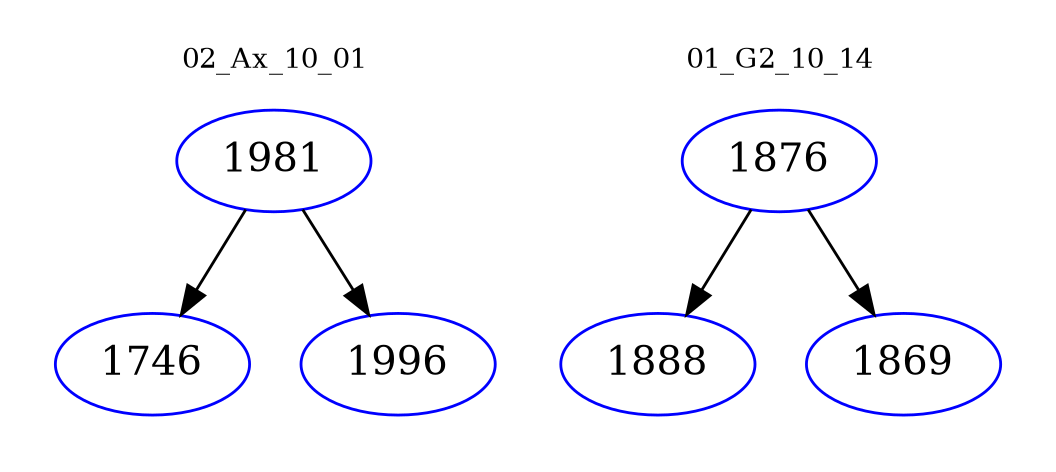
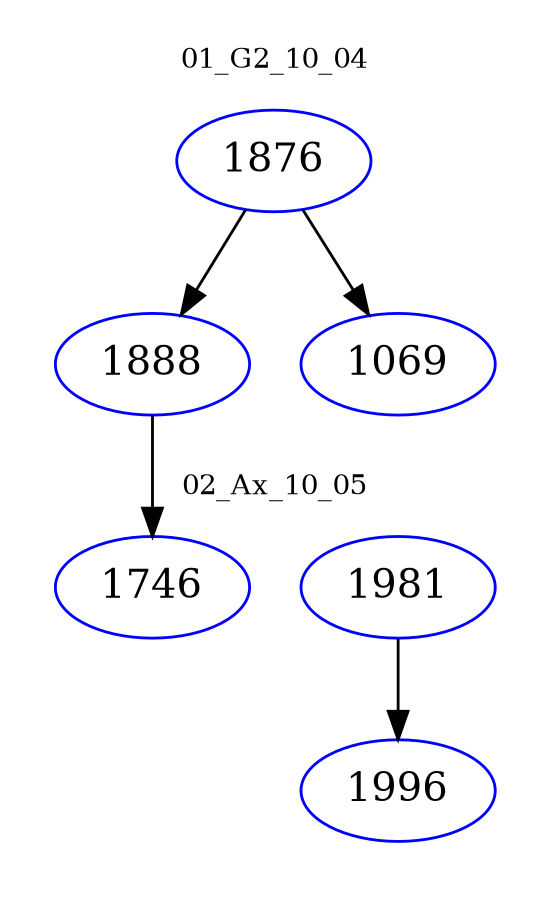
(275, 61) -> (275, 487)
(781, 61) -> (275, 61)
(221, 250) -> (152, 477)
(904, 364) -> (398, 364)
